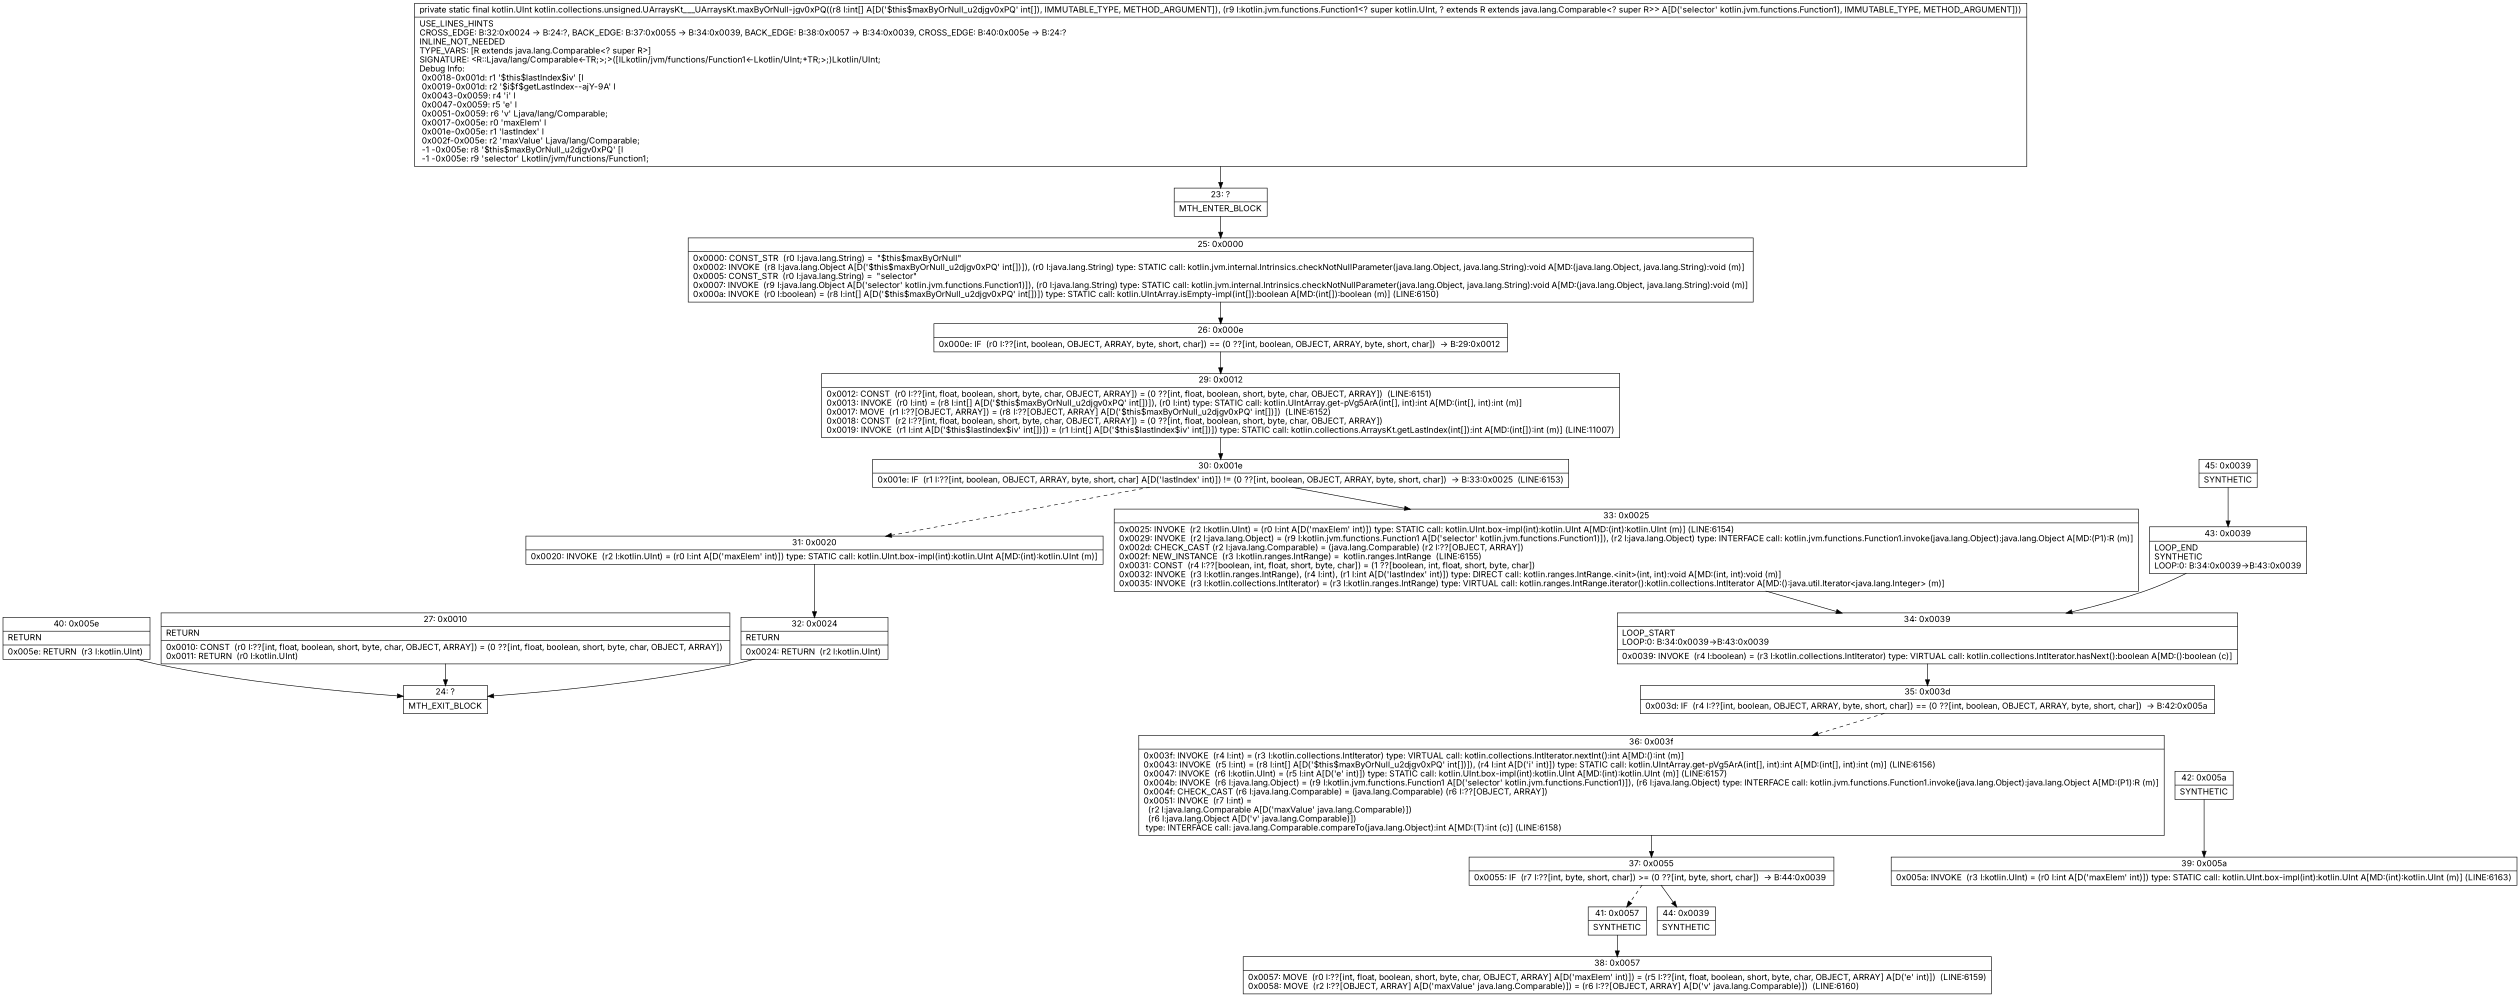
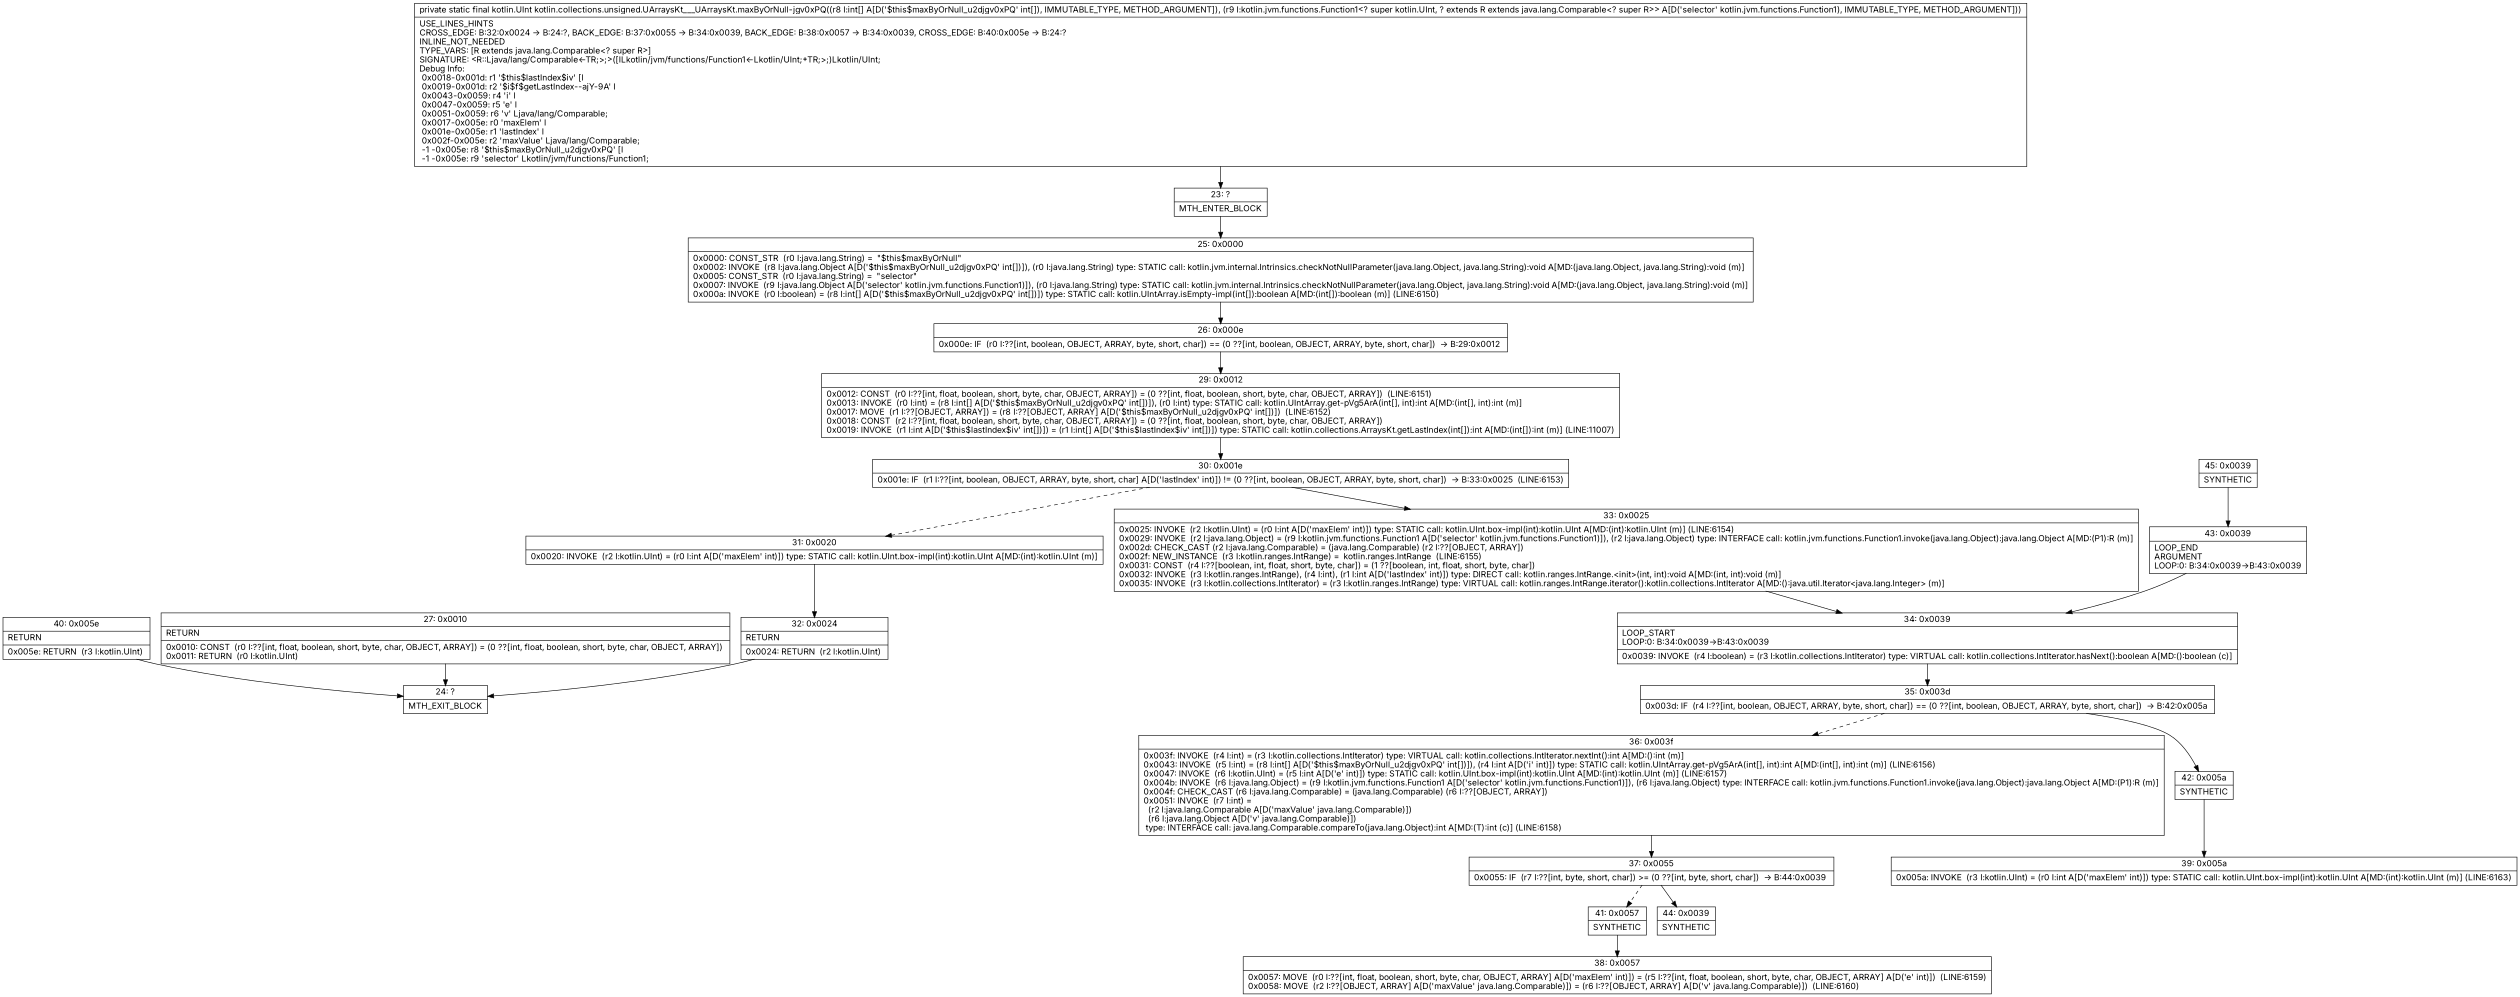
(2179, 557) -> (2179, 557)
none -> (2149, 726)
